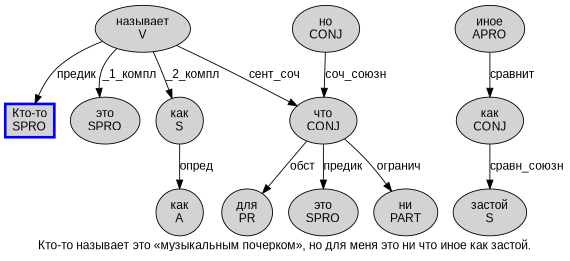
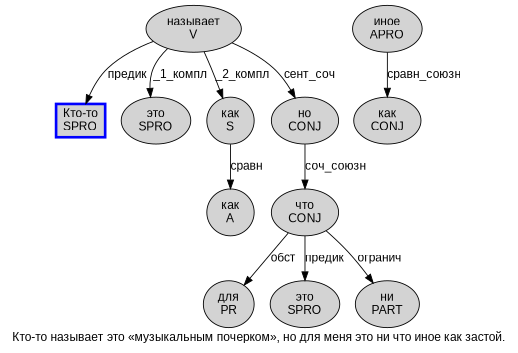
(233, 73) -> (266, 62)
(513, 75) -> (425, 75)
(197, 166) -> (247, 166)
(490, 212) -> none
